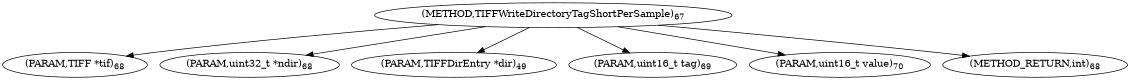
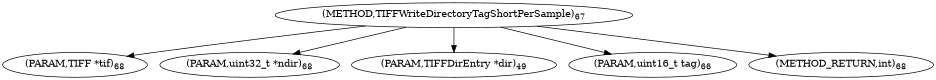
(706, 64) -> (706, 64)
(840, 65) -> none
